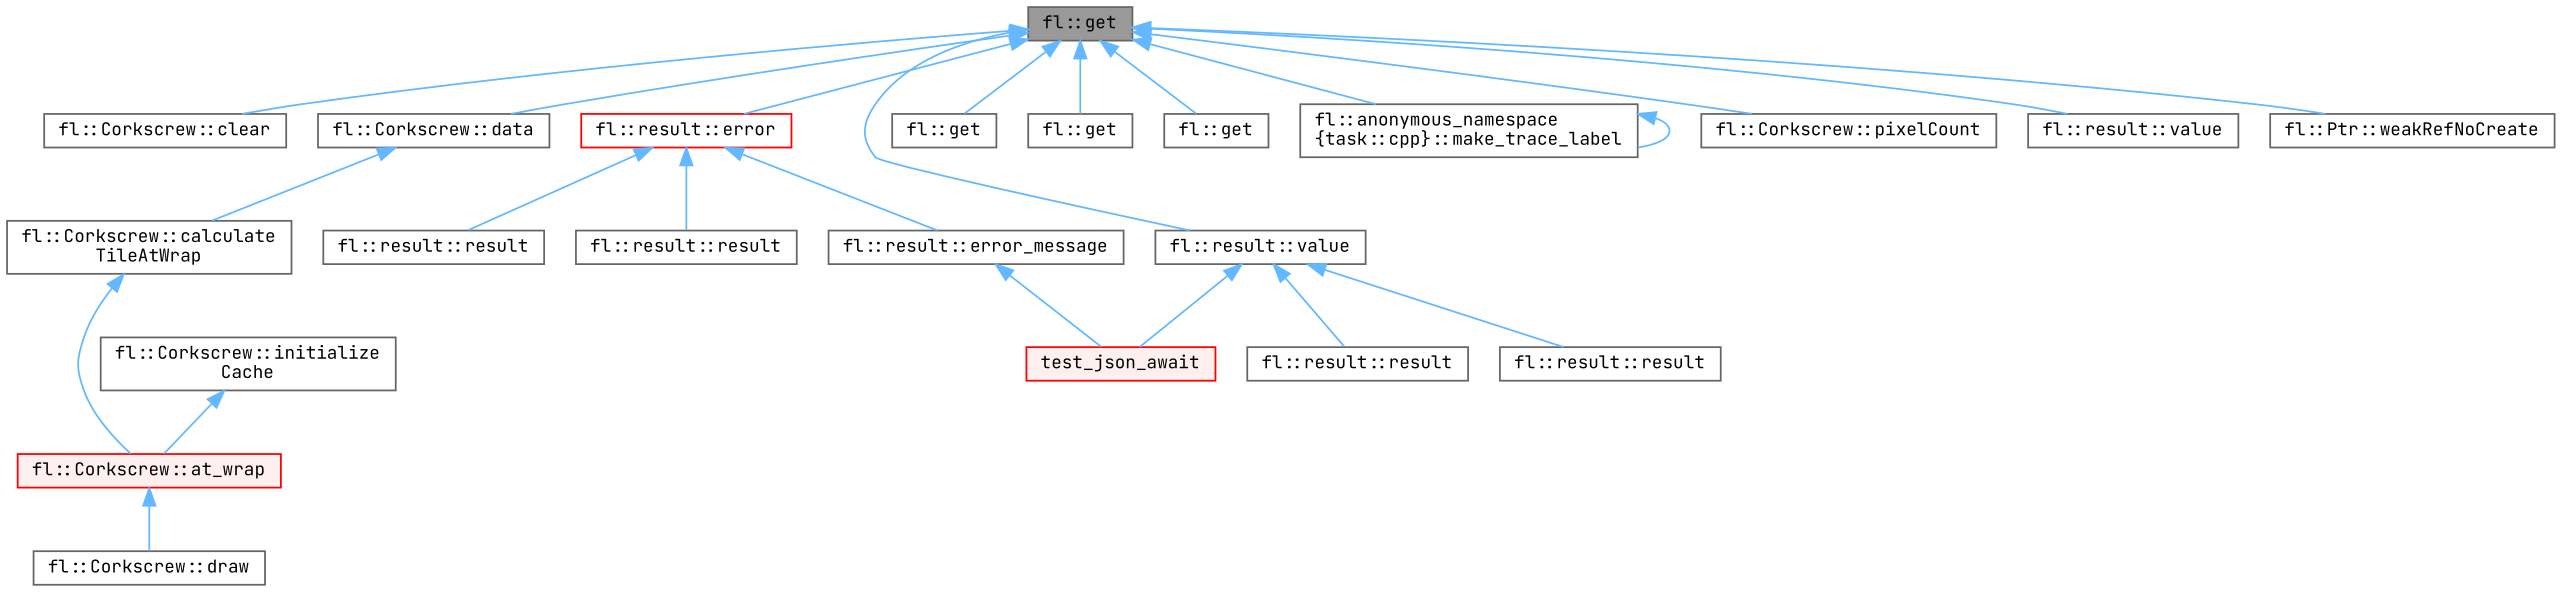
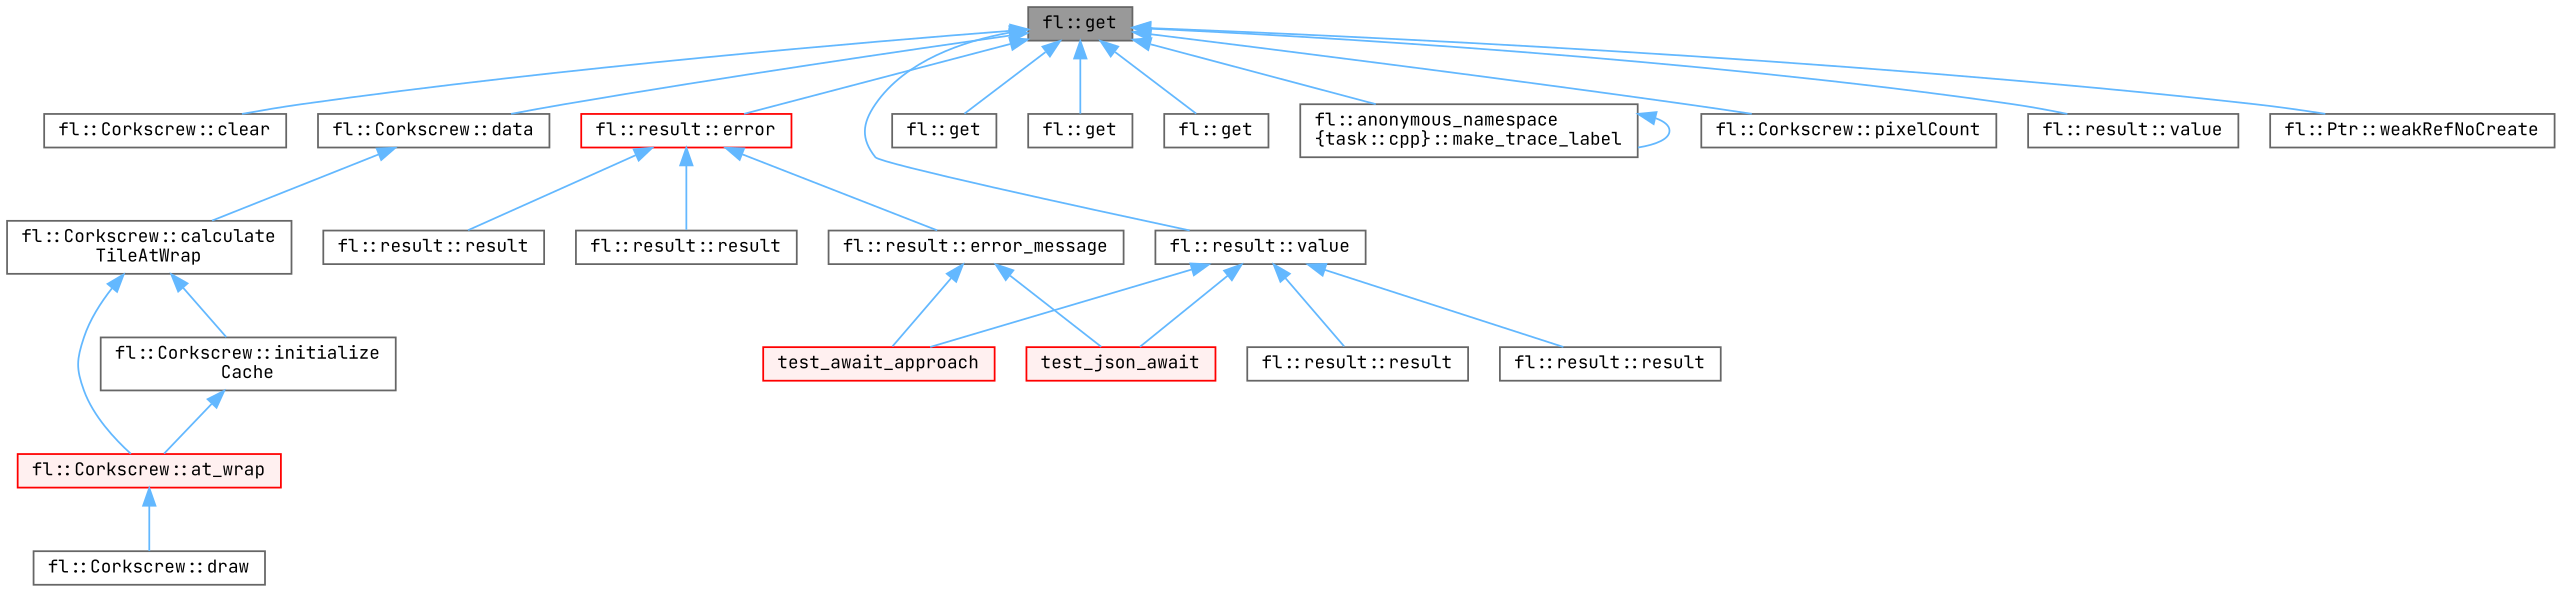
none -> (205, 312)
none -> (879, 364)
